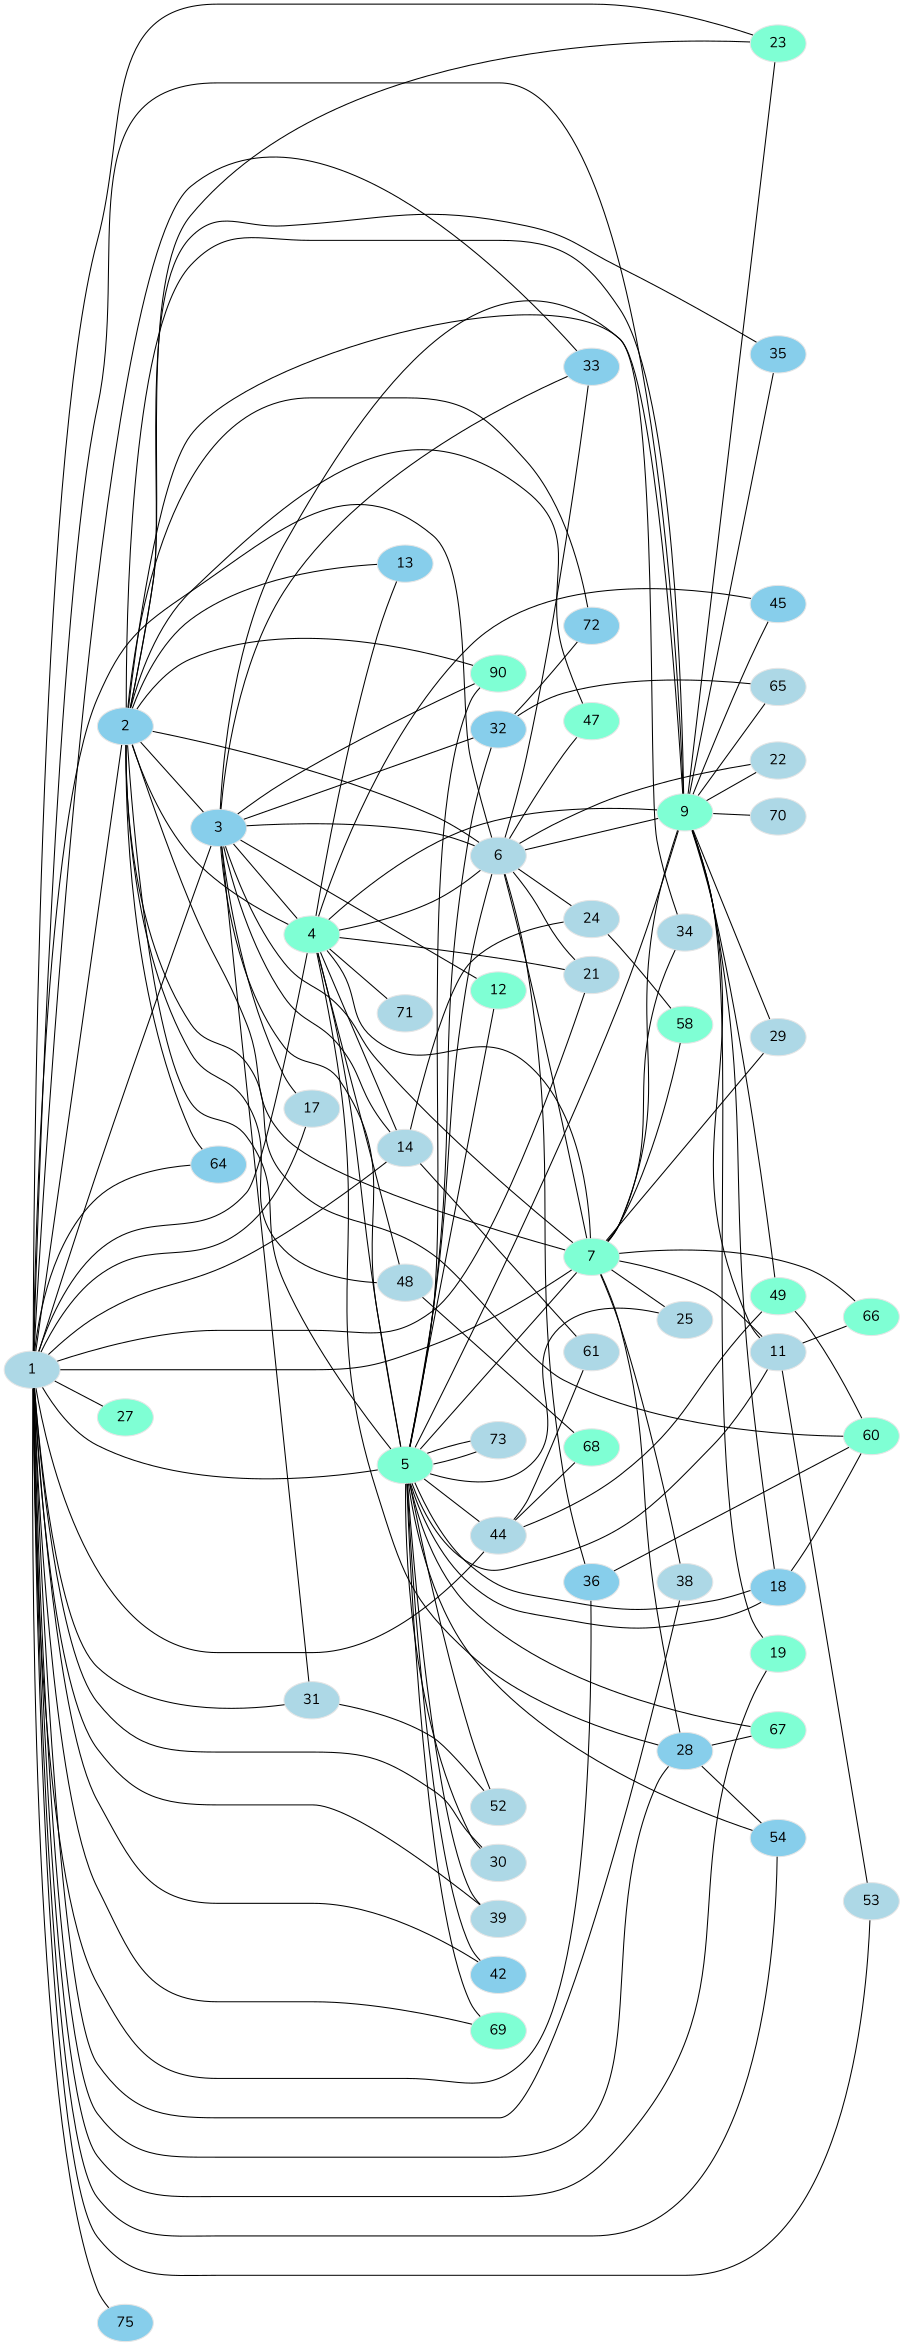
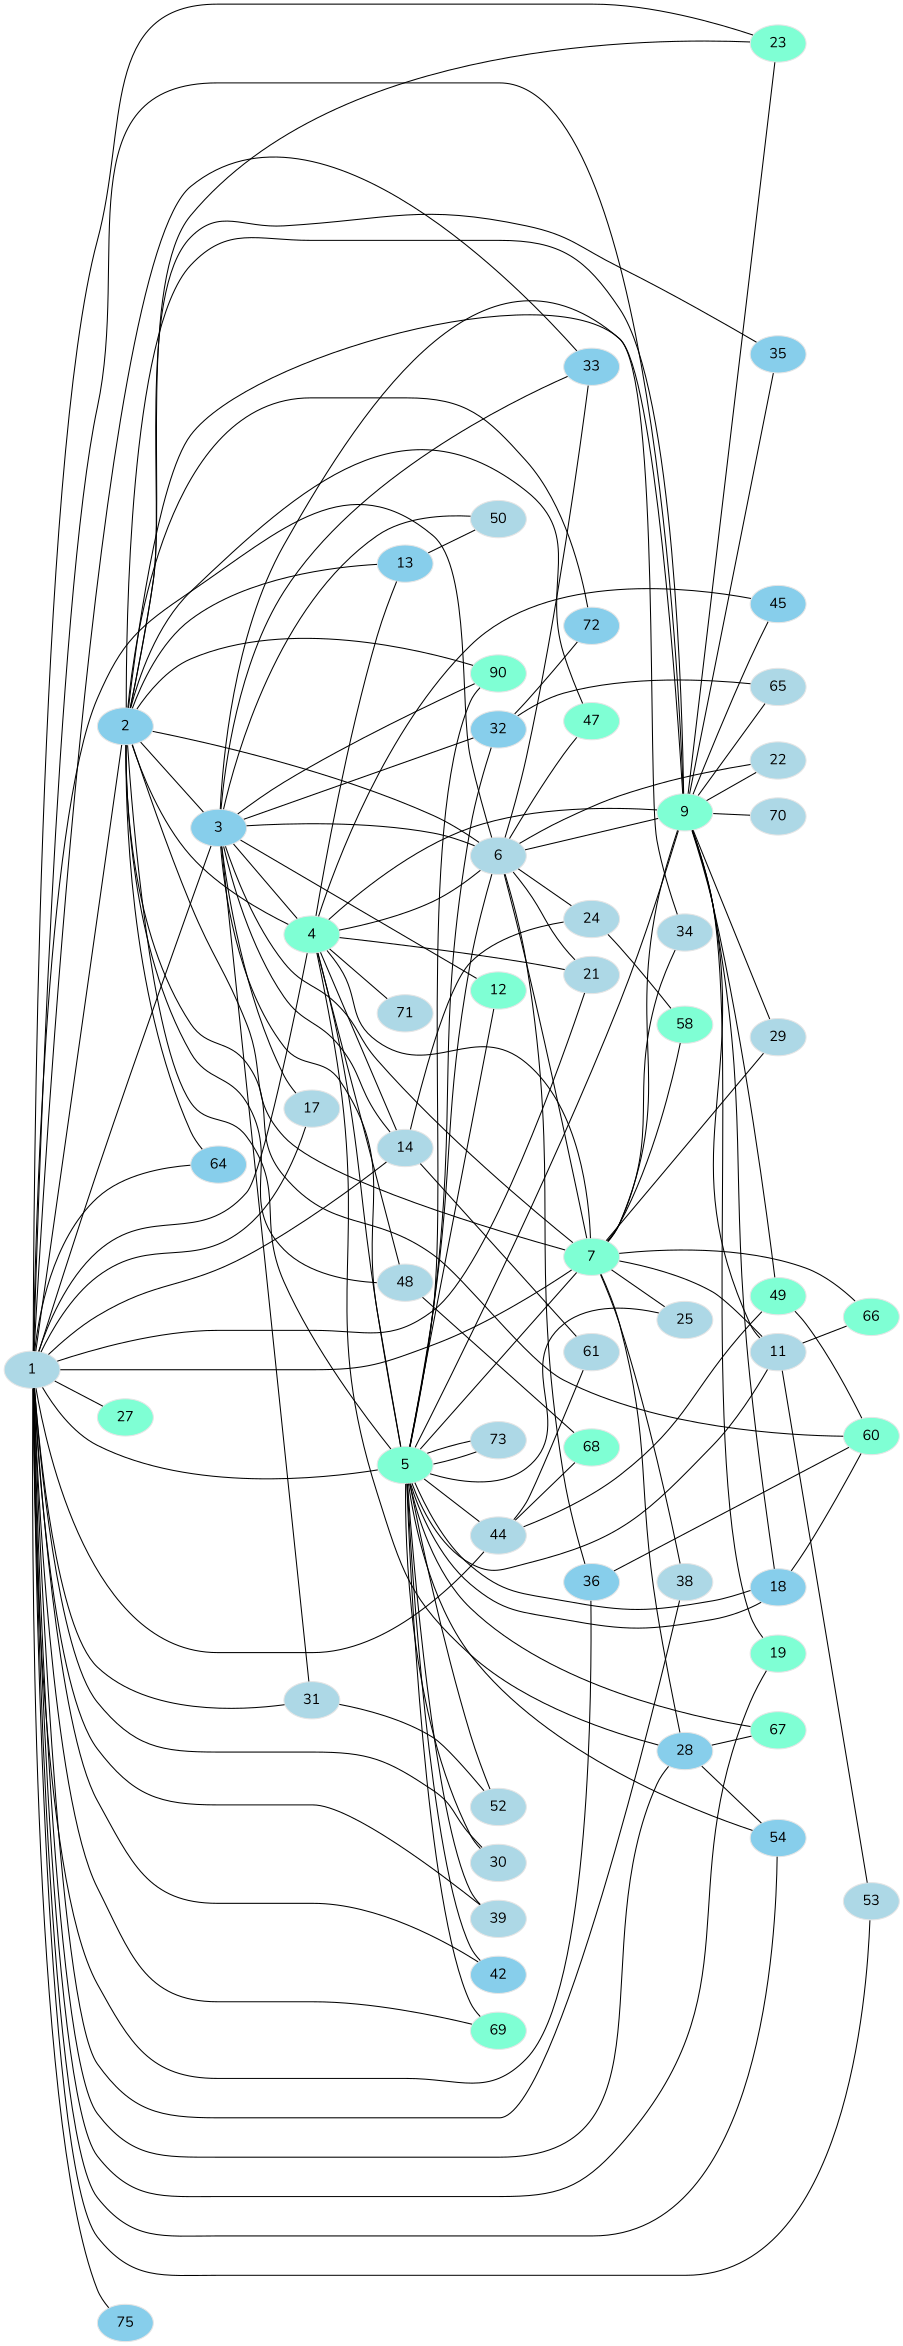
none -> (498, 519)
